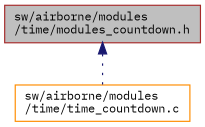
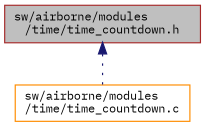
(103, 24) -> (103, 24)
